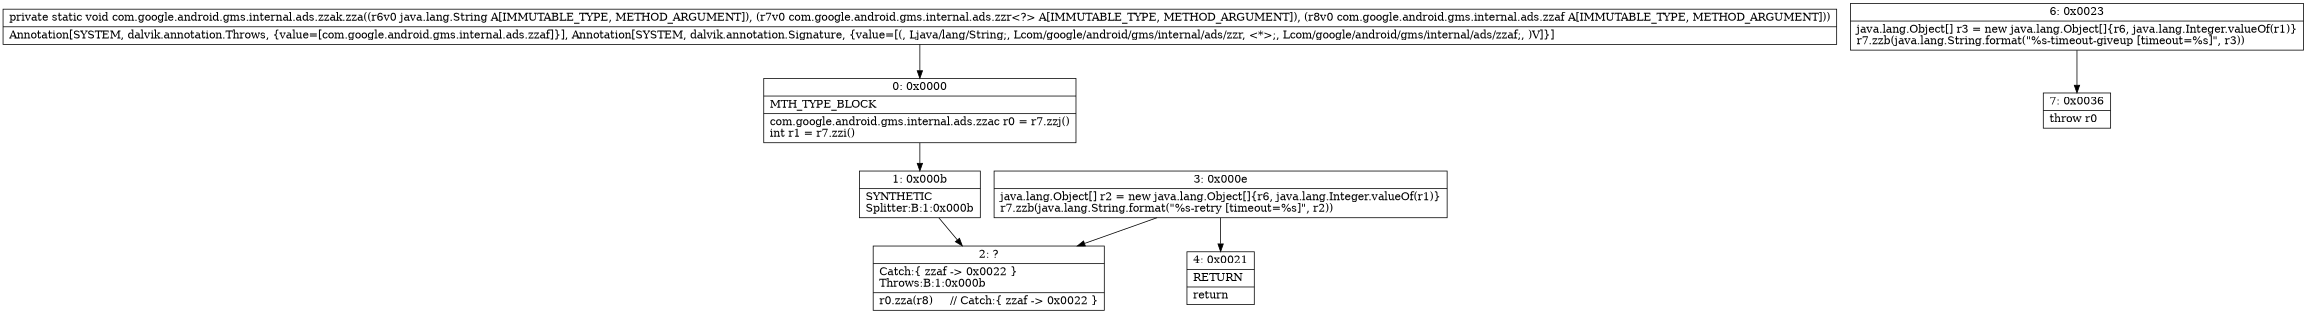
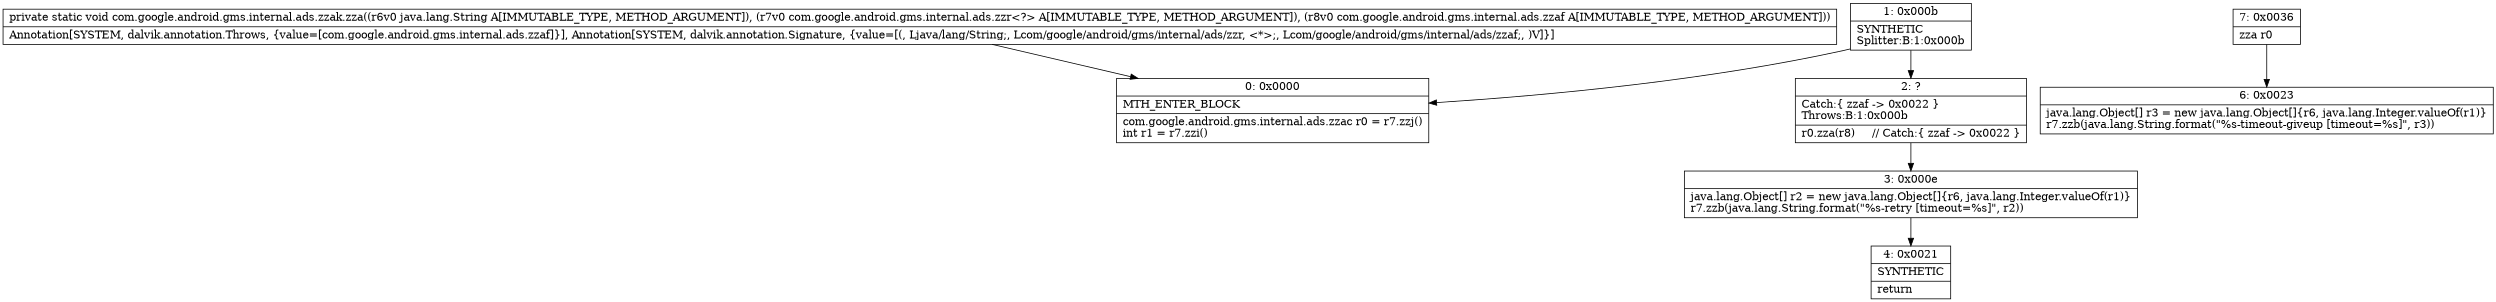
(2077, 68) -> (2267, 62)
(823, 104) -> (1182, 104)
(2074, 119) -> (2256, 35)
(920, 153) -> (1644, 83)
(1121, 231) -> (1911, 153)
(1218, 278) -> (1911, 272)
